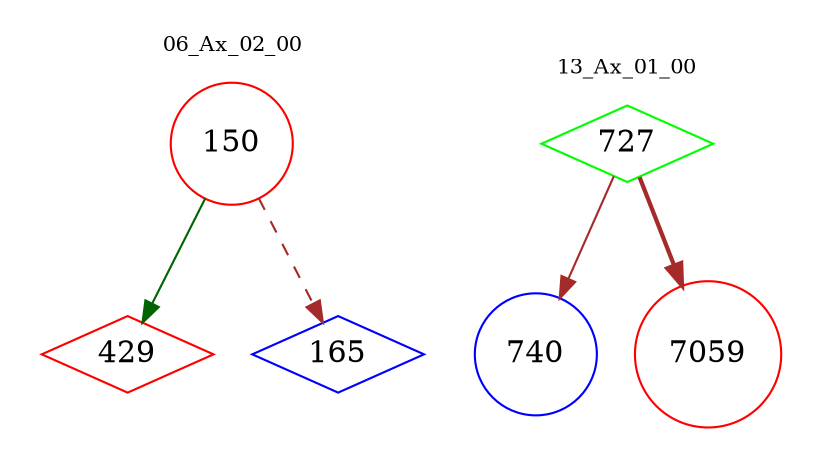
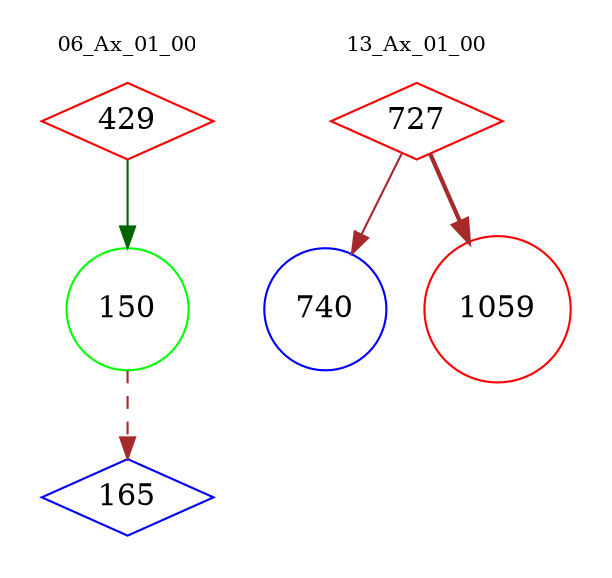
(233, 46) -> (128, 46)
(232, 144) -> (128, 309)
(627, 144) -> (417, 121)
(179, 251) -> (128, 193)
(708, 354) -> (498, 309)
